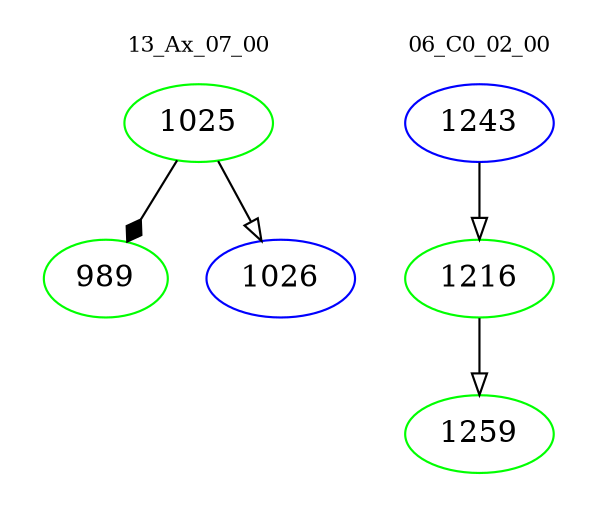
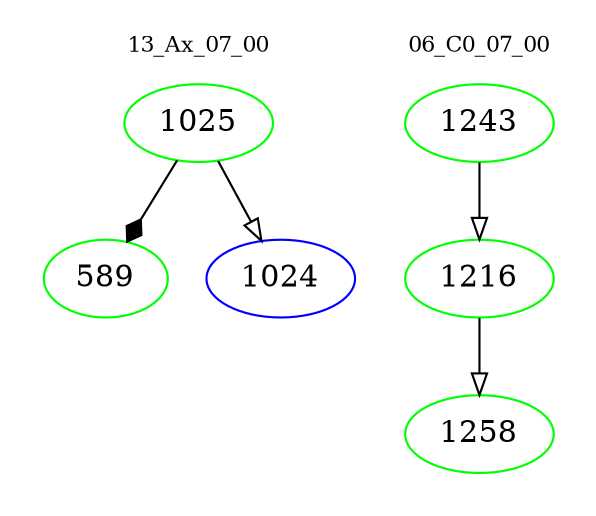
(479, 46) -> (479, 46)
(479, 123) -> (479, 123)
(106, 279) -> (106, 279)
(281, 279) -> (281, 279)
(479, 434) -> (479, 434)
